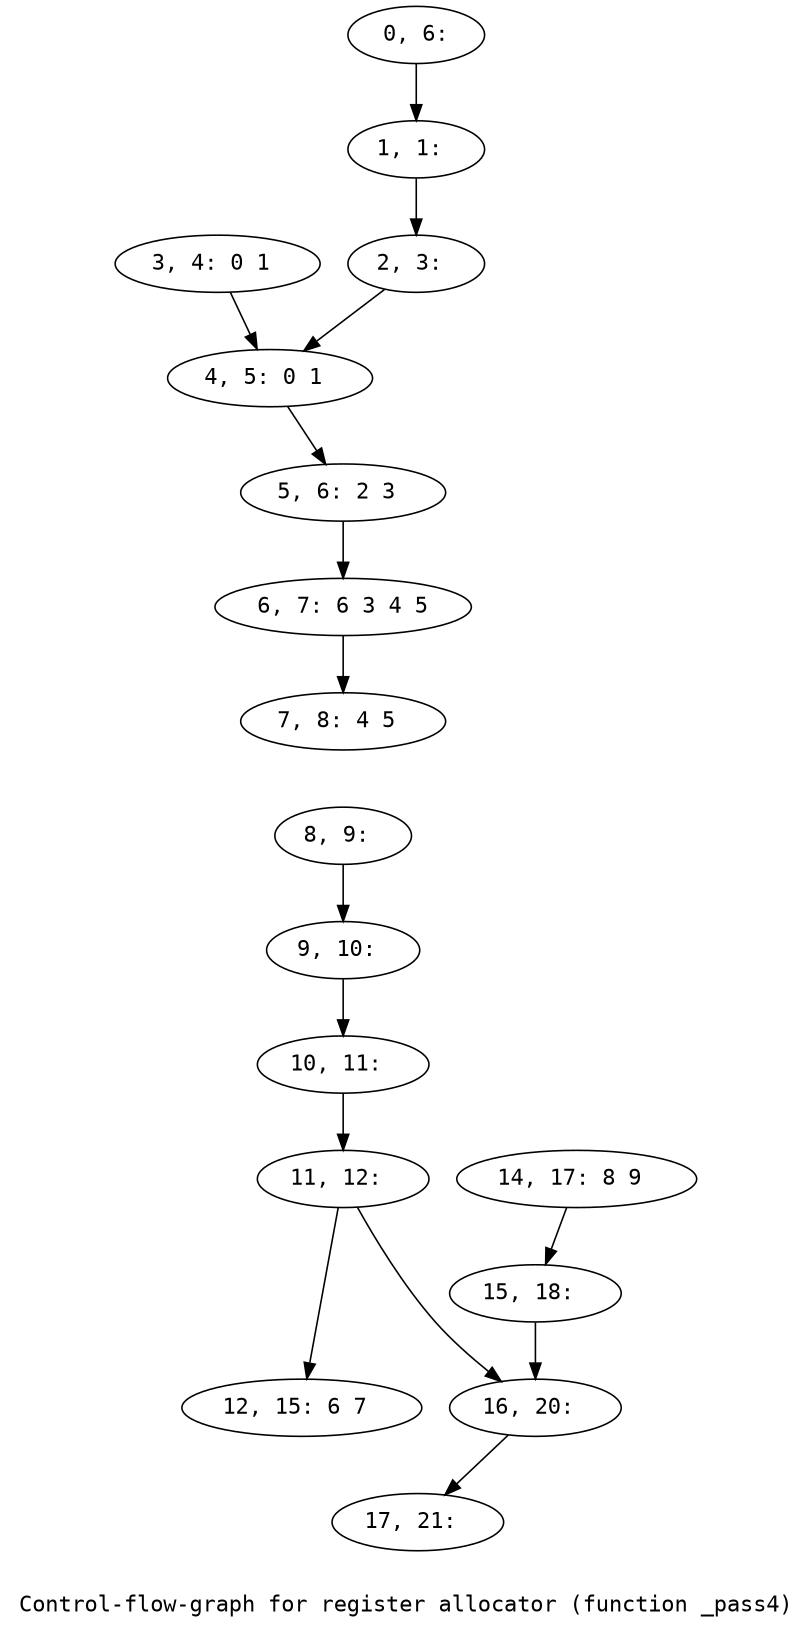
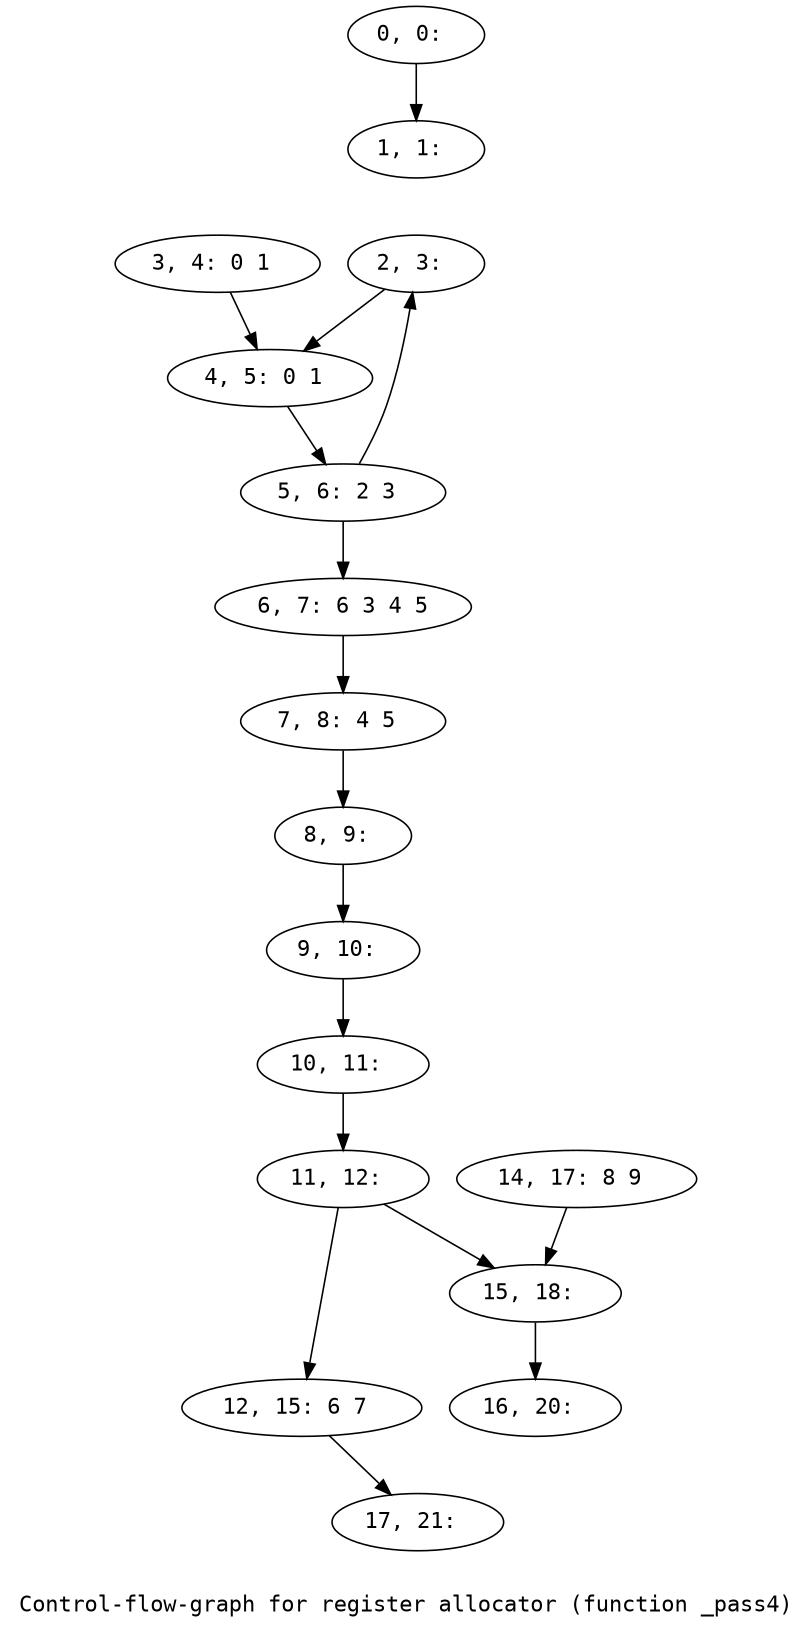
(416, 35) -> (416, 35)
(416, 199) -> (392, 389)
none -> (343, 771)
(415, 1296) -> (432, 1232)
(482, 1459) -> (354, 1460)
